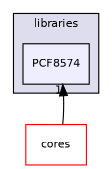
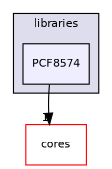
(64, 110) -> (49, 100)
